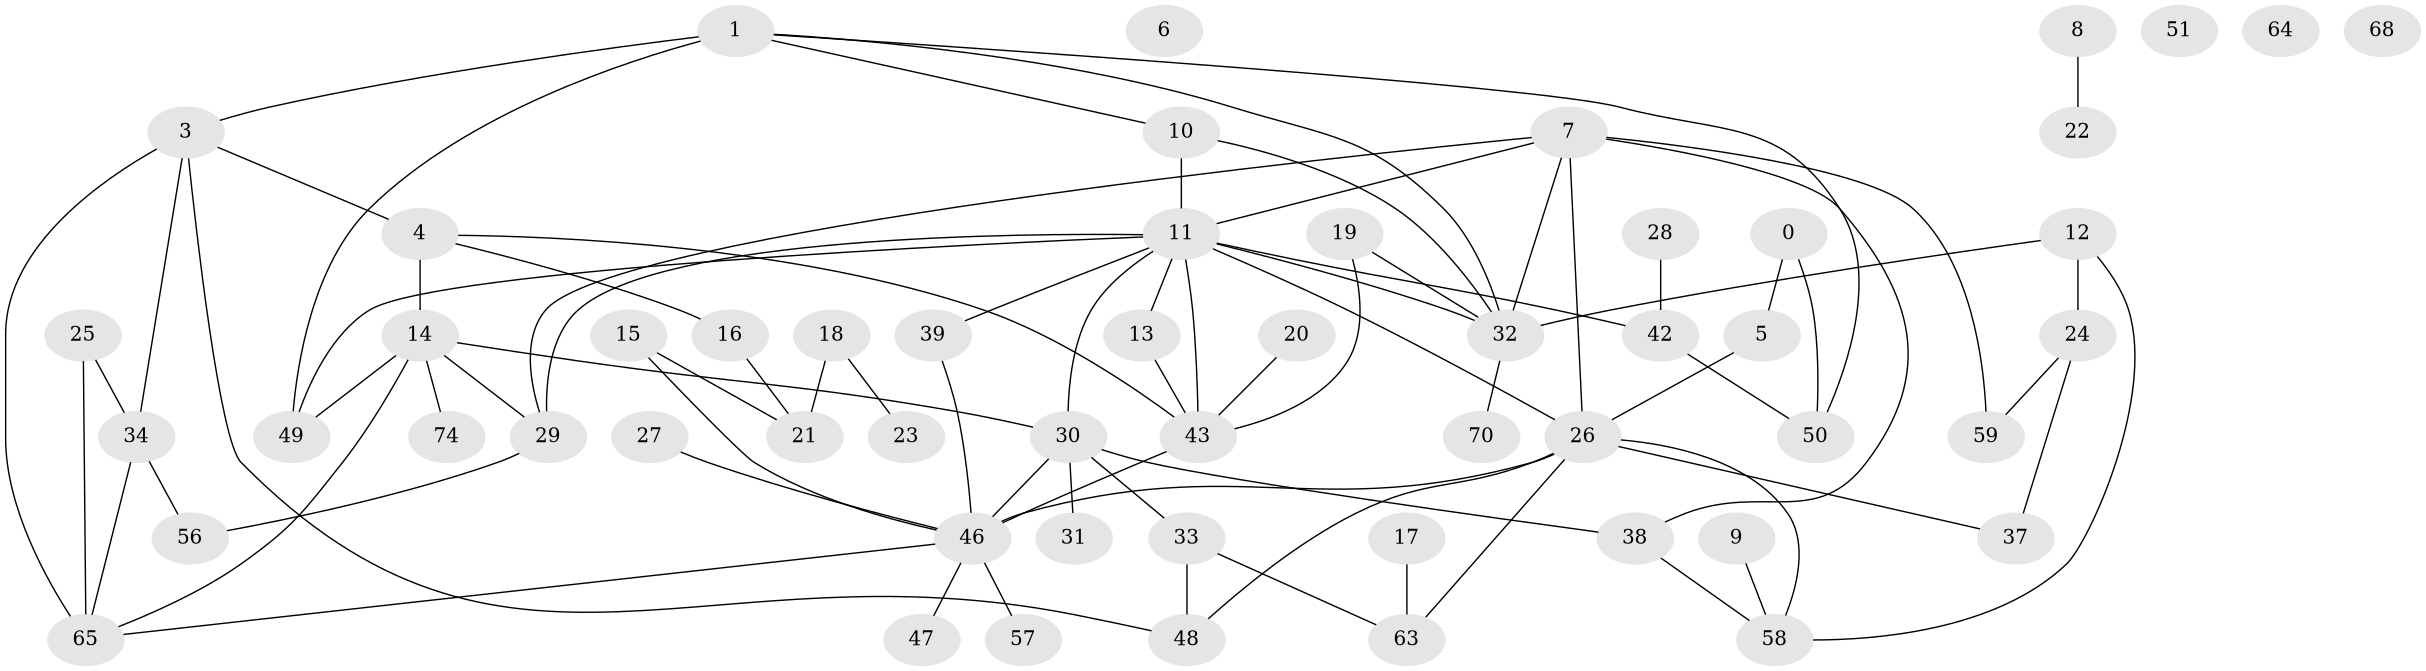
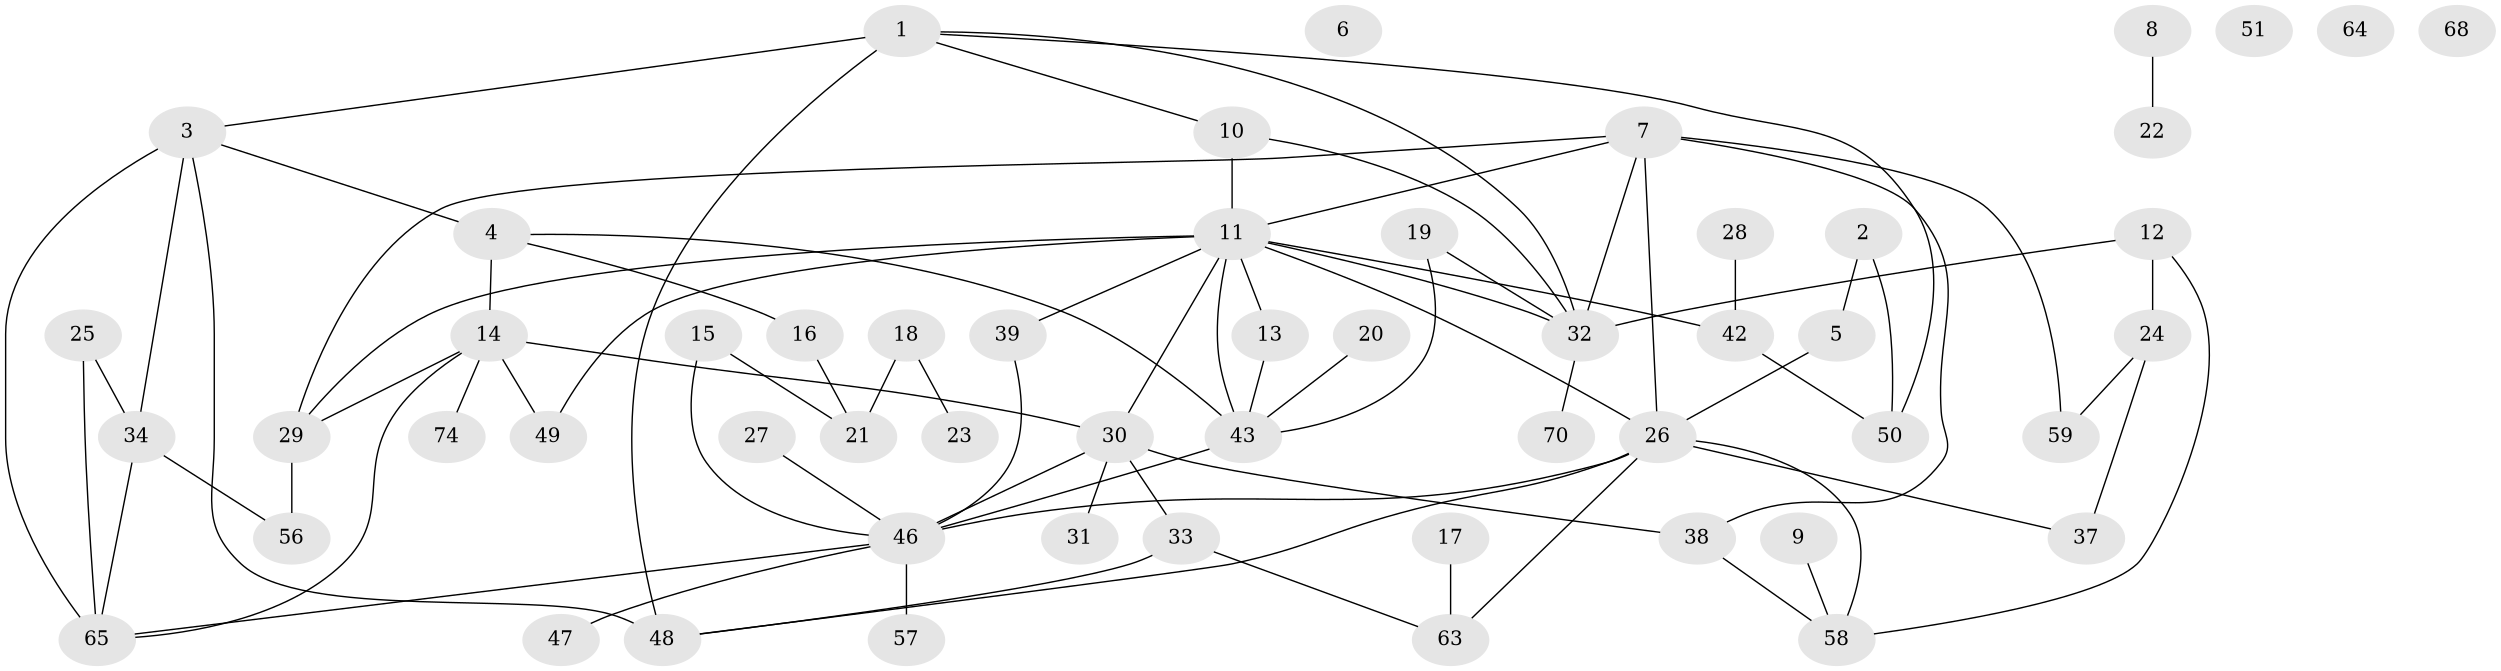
(429, 160) -> (661, 293)
(1789, 234) -> (1864, 234)
